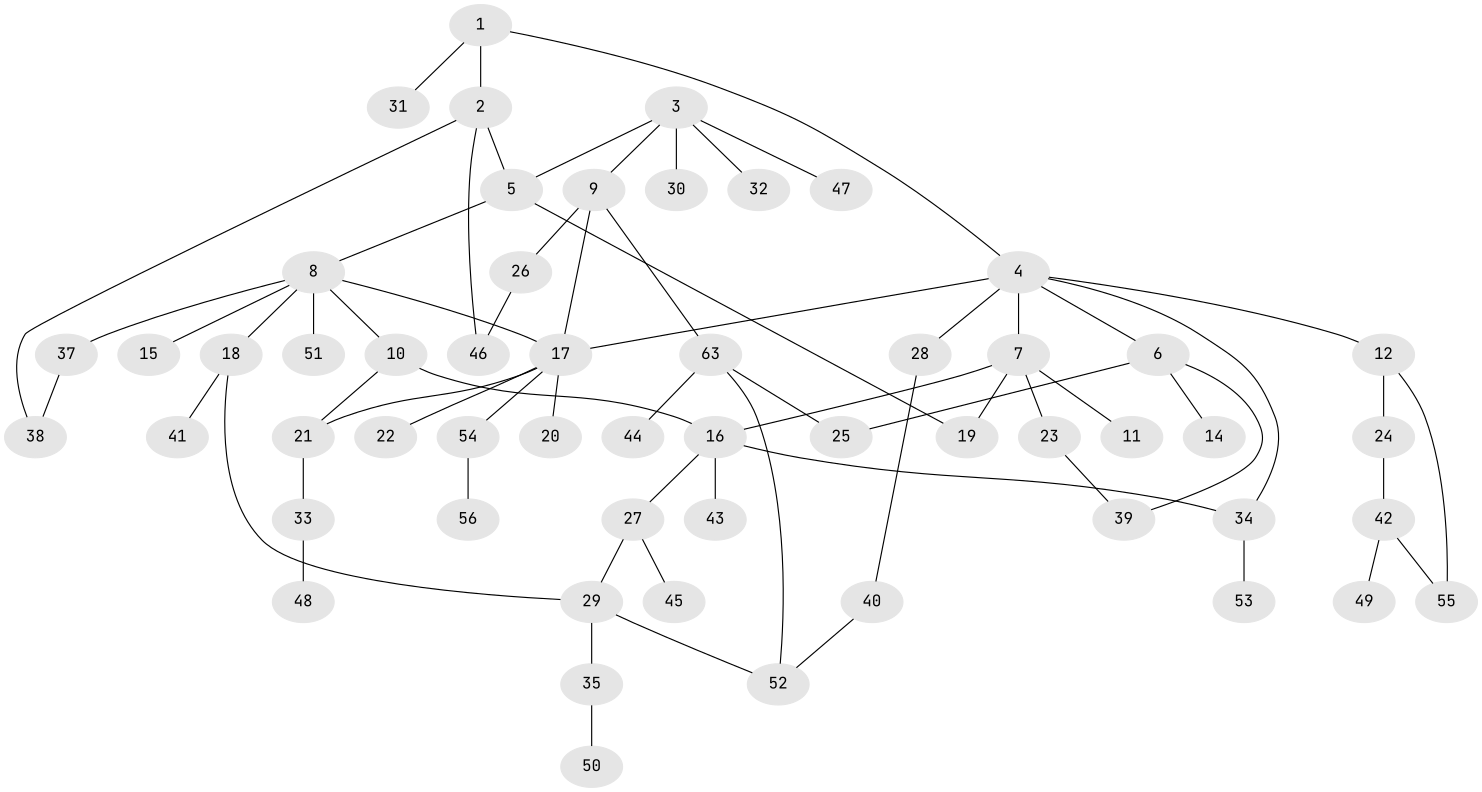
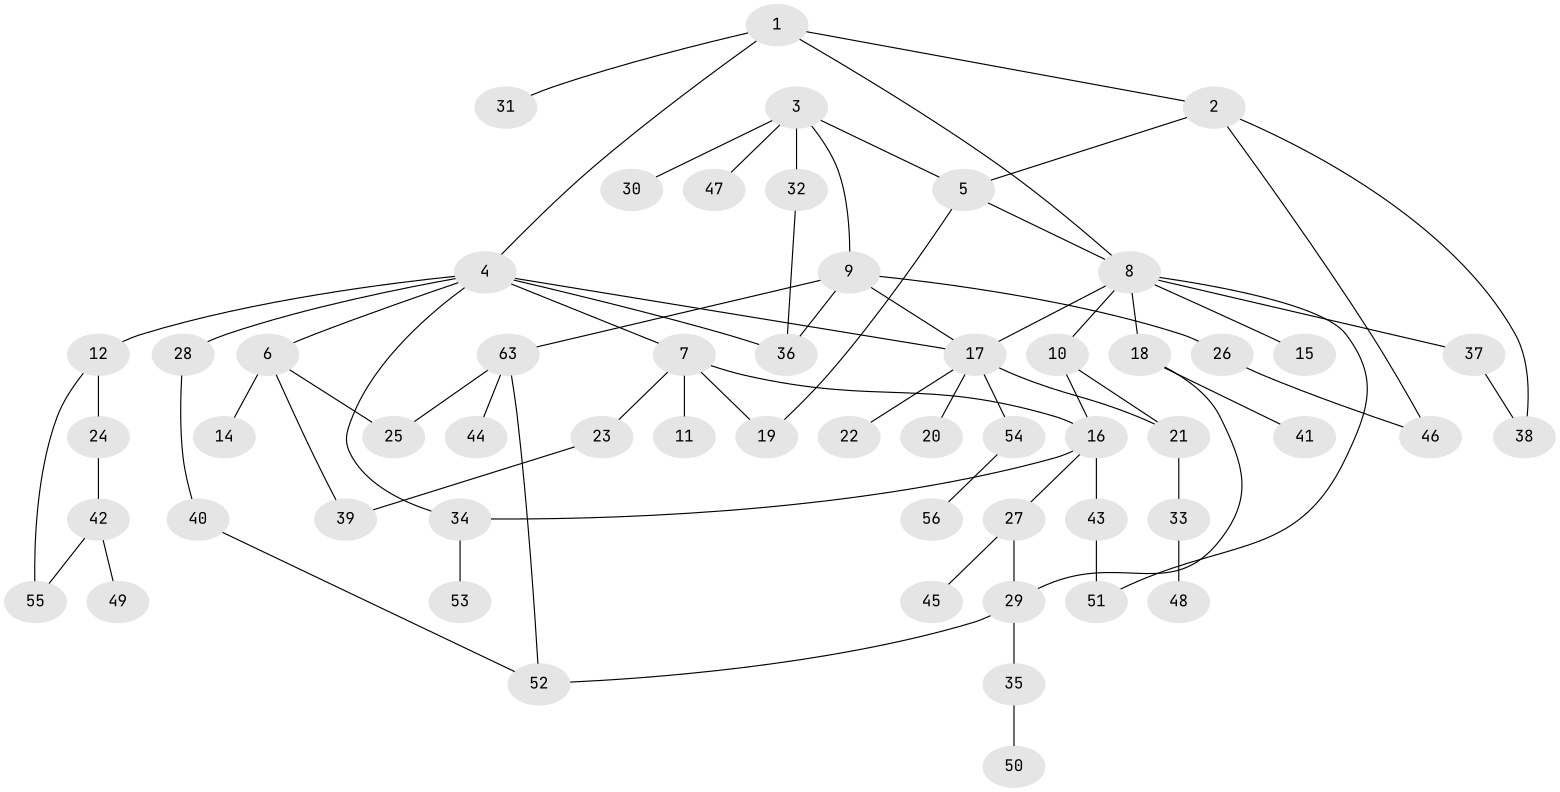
none -> (961, 139)
none -> (786, 355)
none -> (1096, 561)
